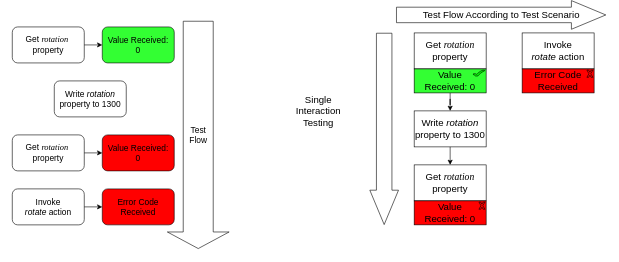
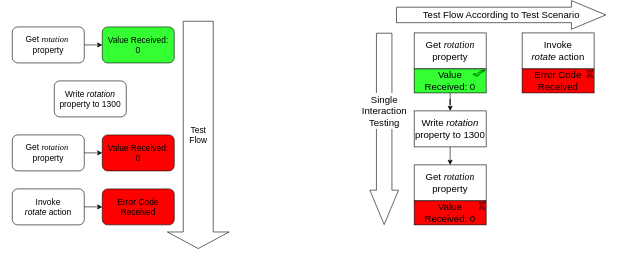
(319, 111) -> (385, 111)
